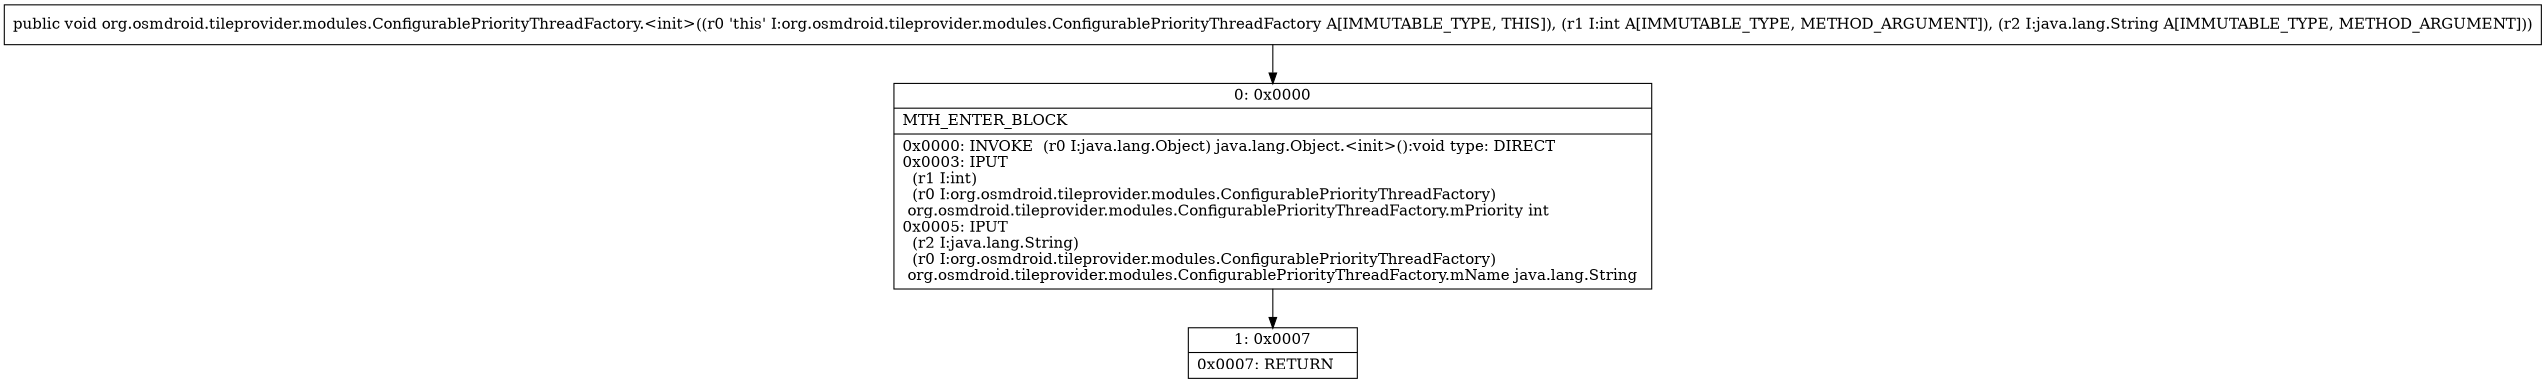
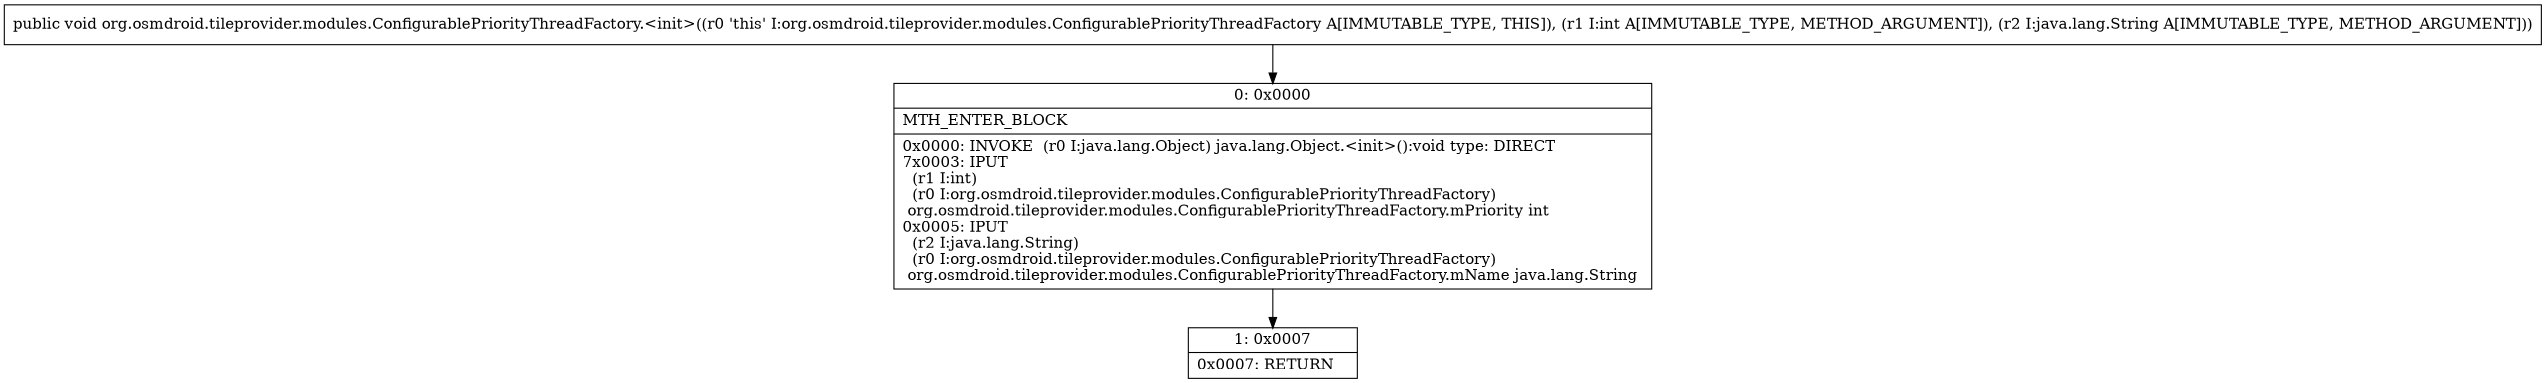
(960, 163) -> (960, 163)
